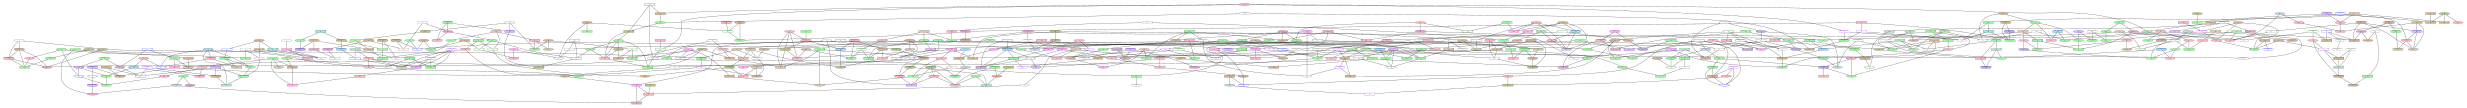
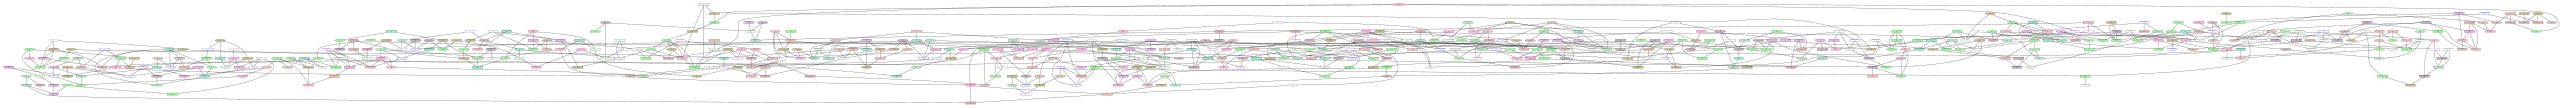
none -> (2294, 45)
